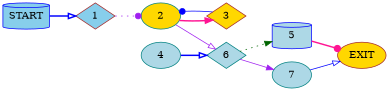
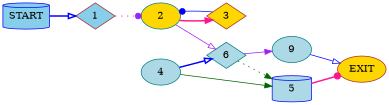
(292, 75) -> (292, 49)
none -> (223, 80)
